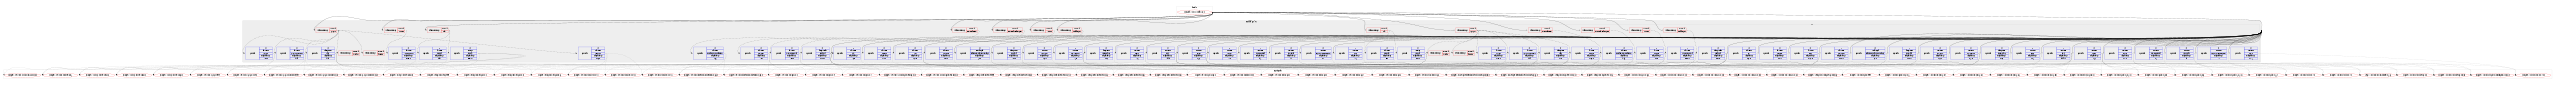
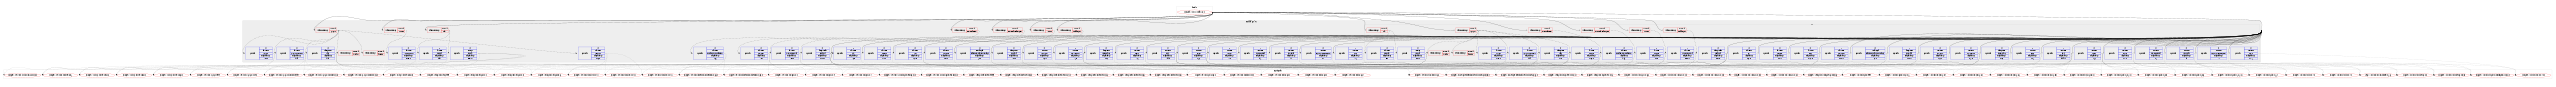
(1390, 75) -> none
